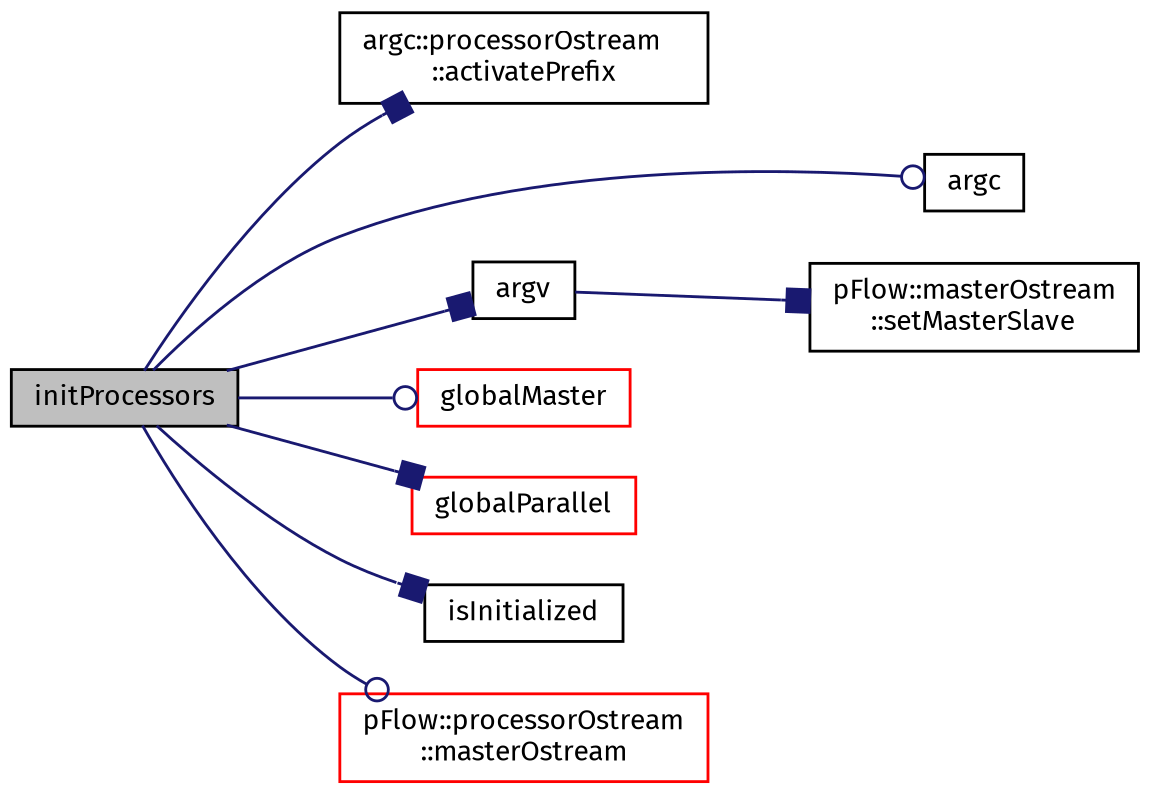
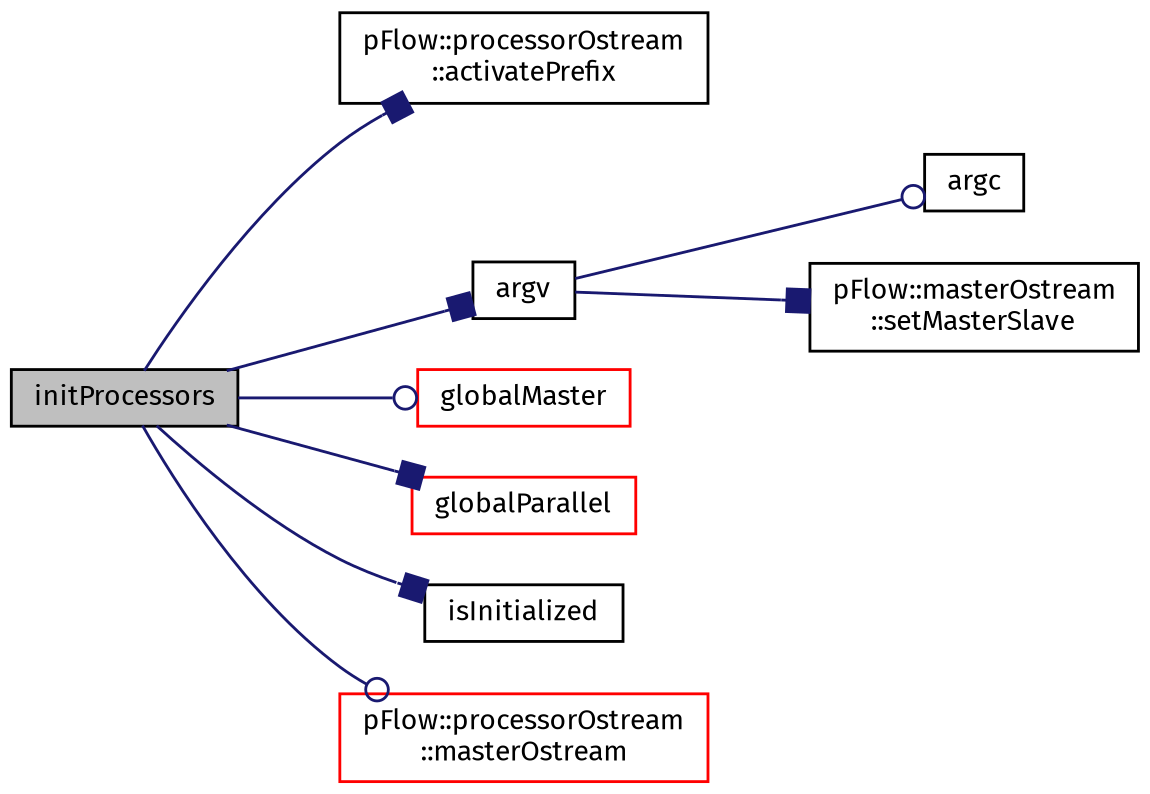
(524, 58) -> (524, 58)
(503, 193) -> (738, 239)
